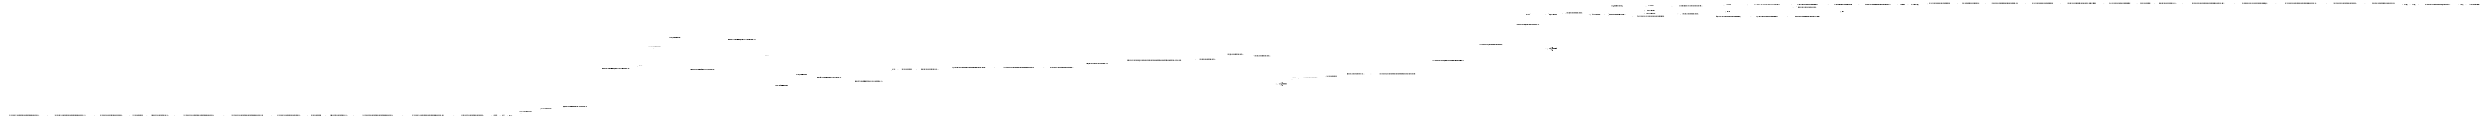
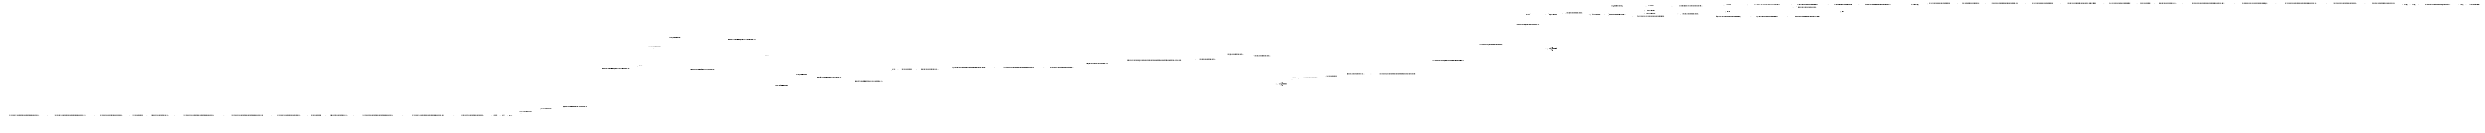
(1902, 5) -> none
